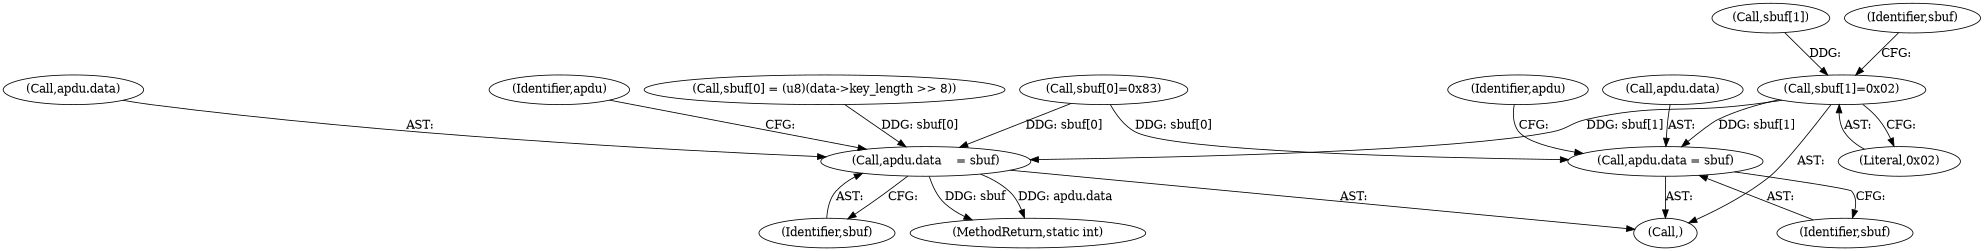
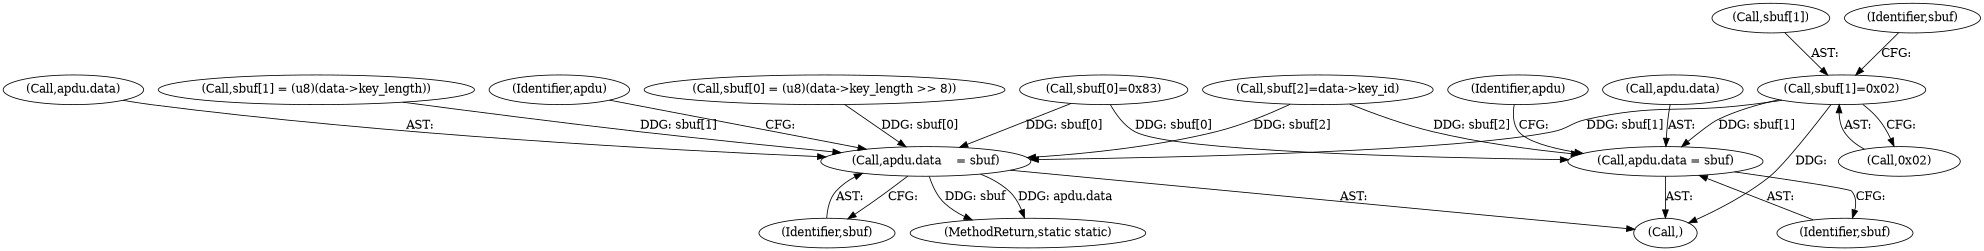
(1827, 54) -> (1827, 54)
none -> (316, 90)
none -> (1318, 90)
(1813, 161) -> (1813, 161)
(1899, 161) -> (1899, 161)
(1028, 233) -> (1028, 233)
